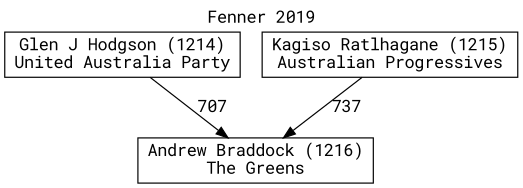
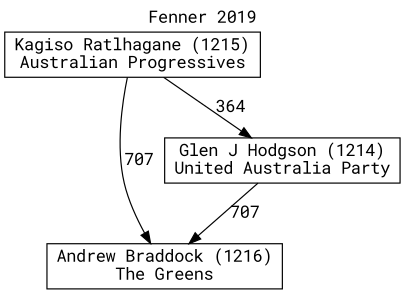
none -> (202, 104)
(347, 108) -> (139, 160)
